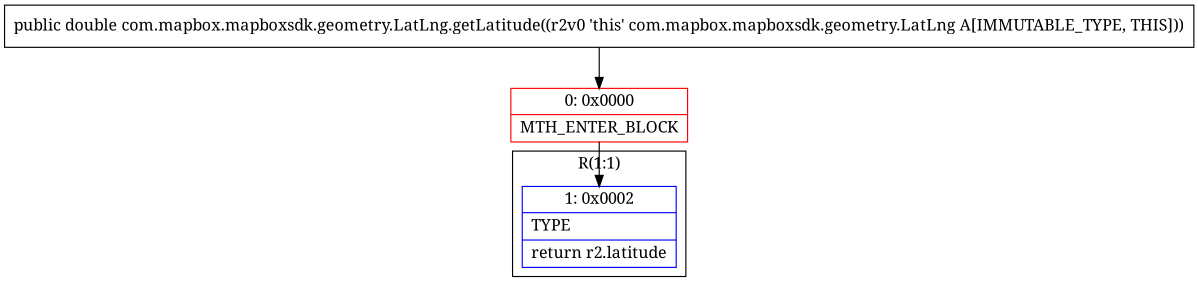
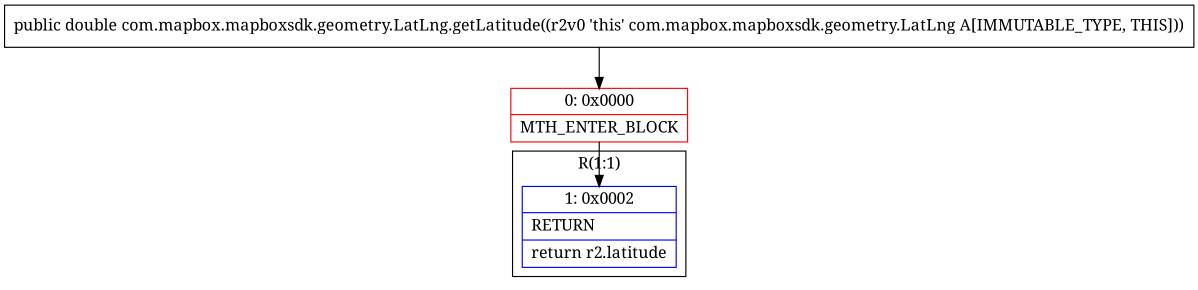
(551, 226) -> (563, 226)
